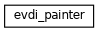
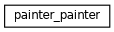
(49, 16) -> (57, 16)
